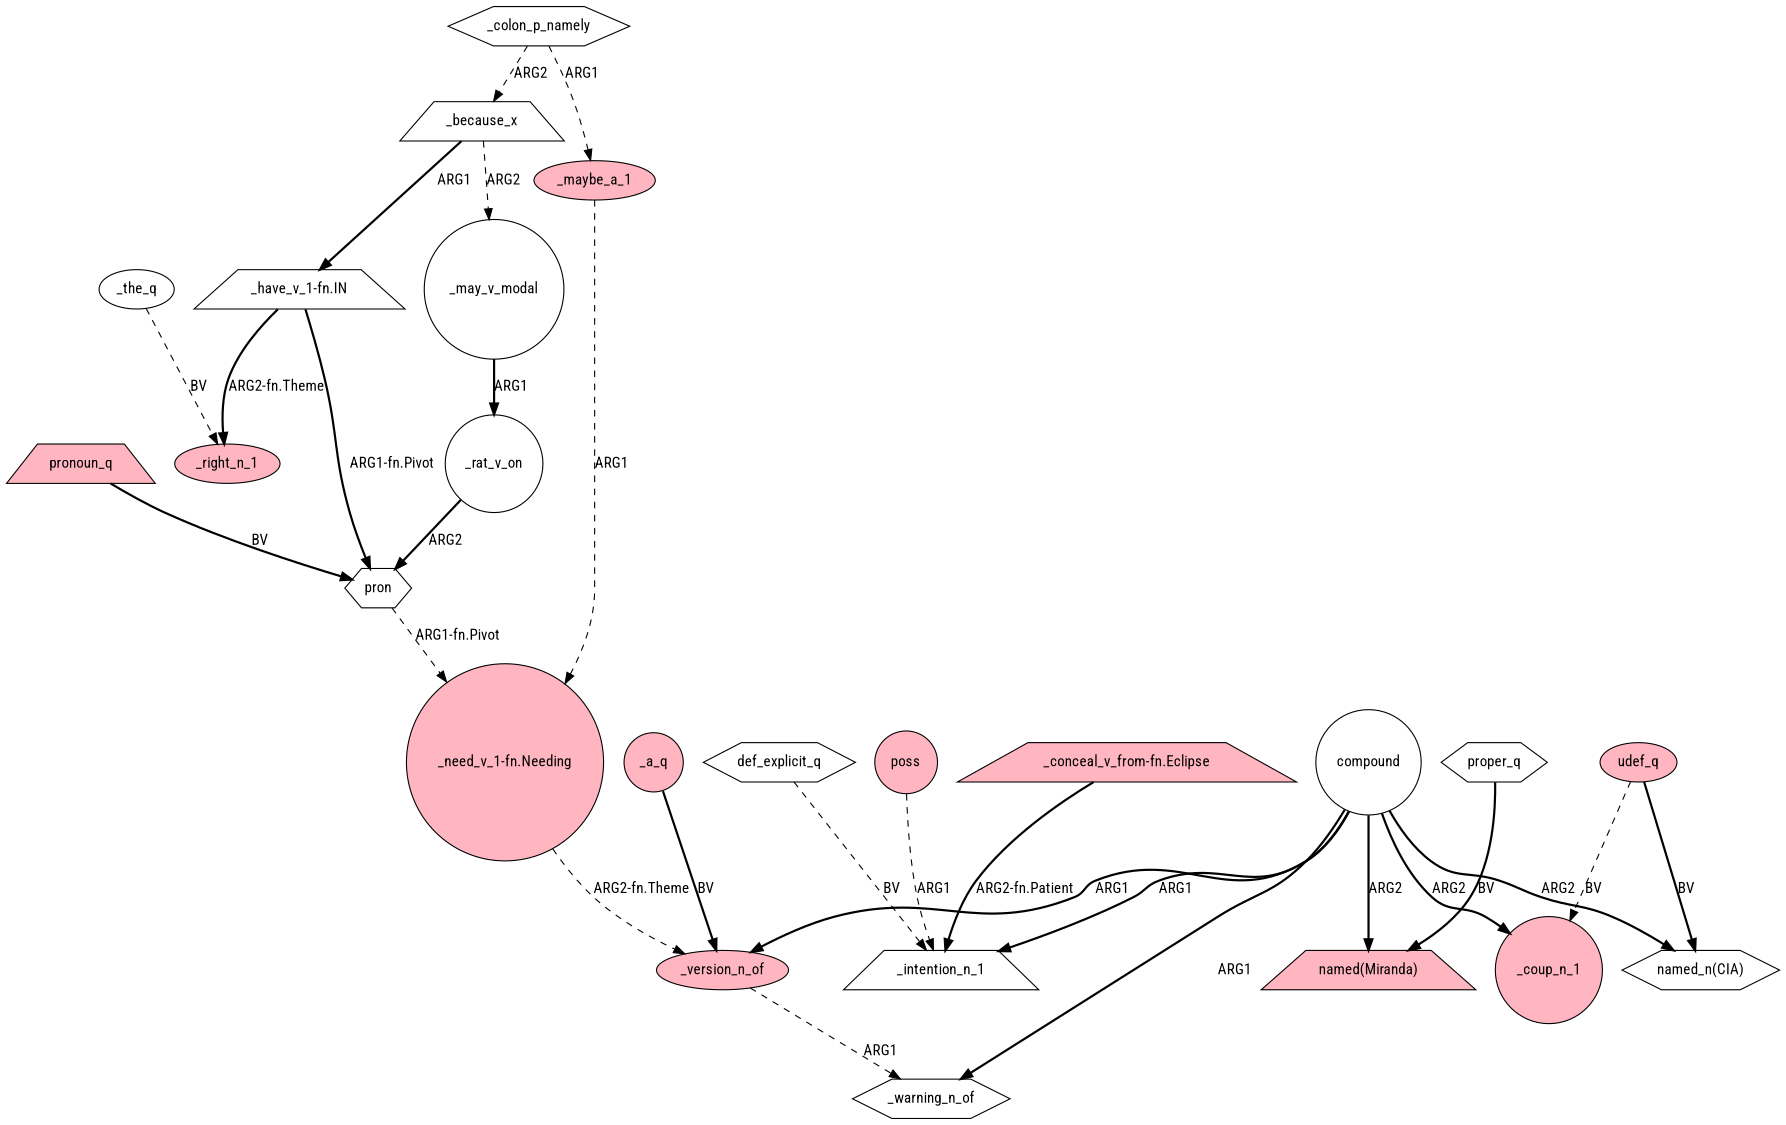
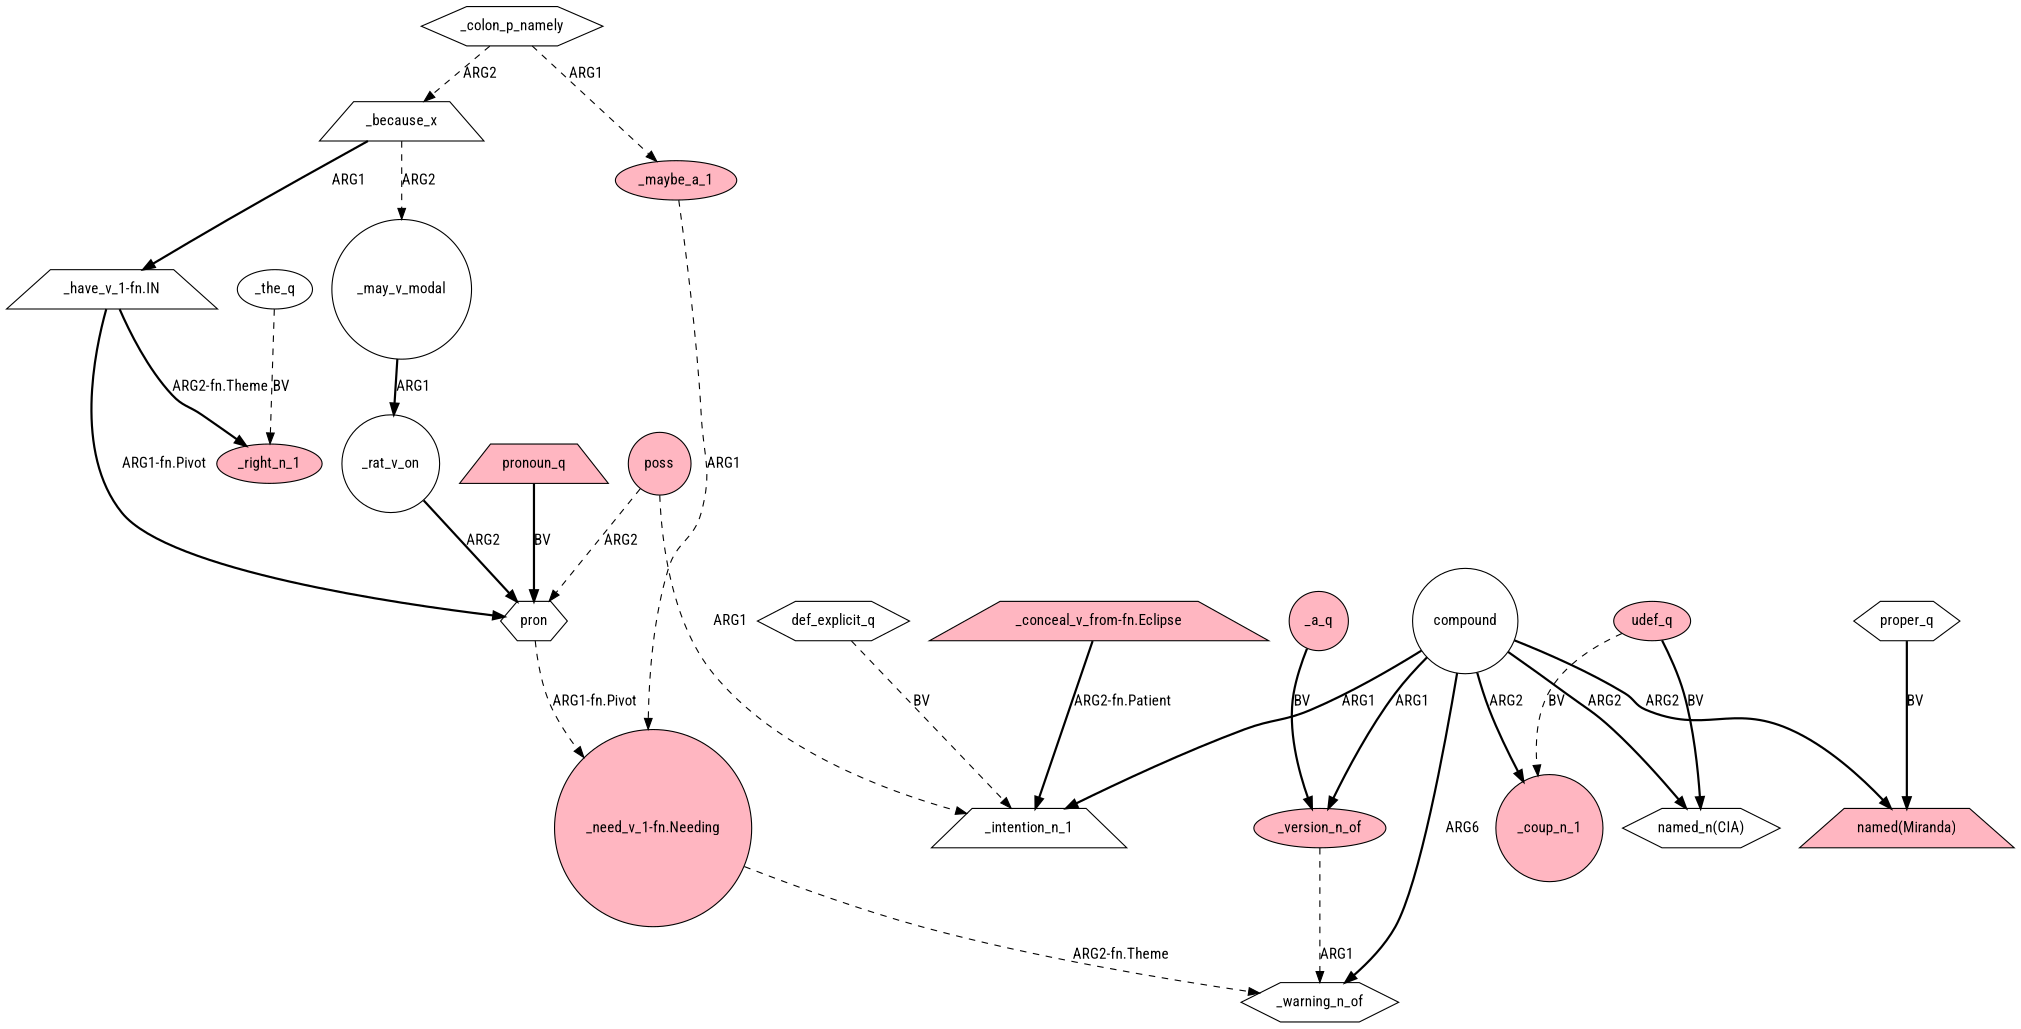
none -> (598, 541)
(606, 908) -> (993, 944)
(1235, 970) -> (1463, 828)
